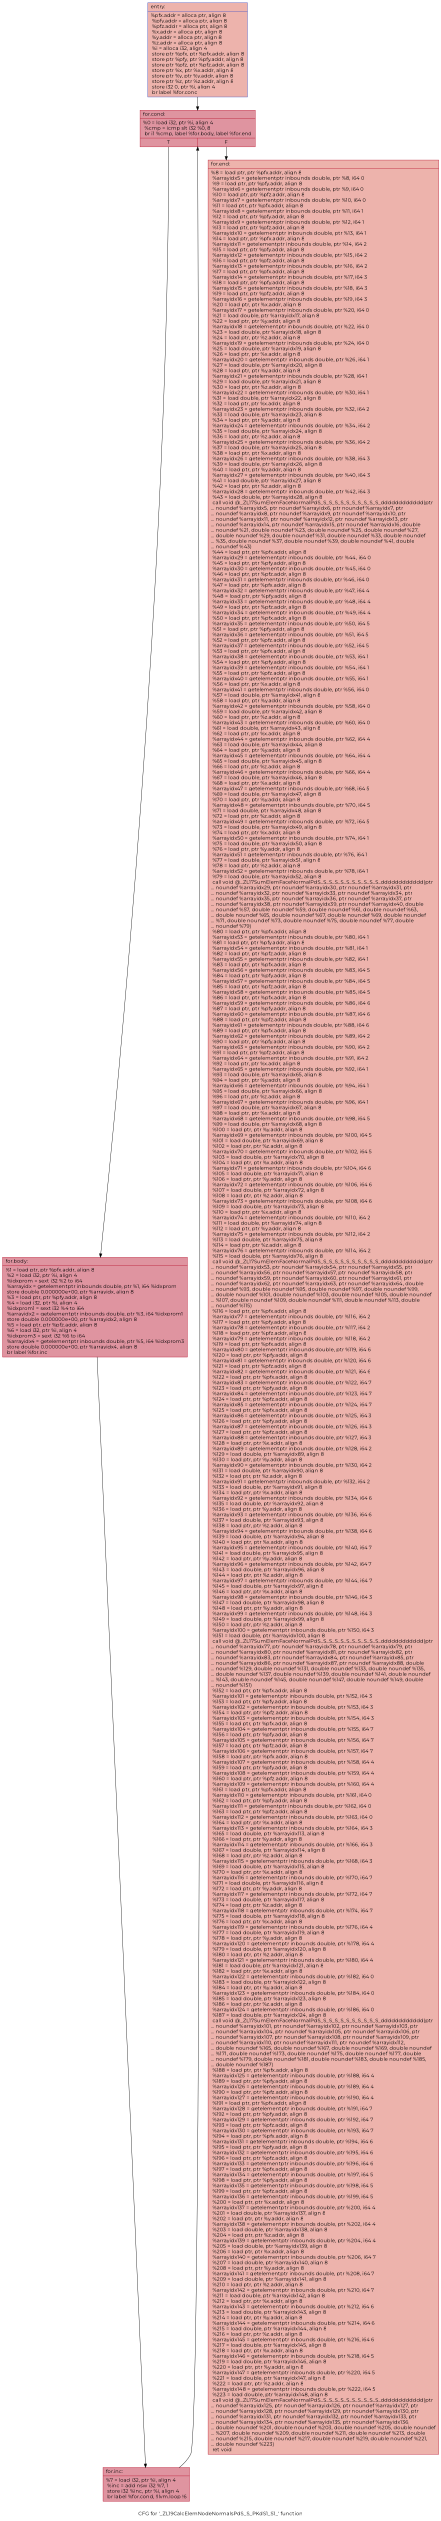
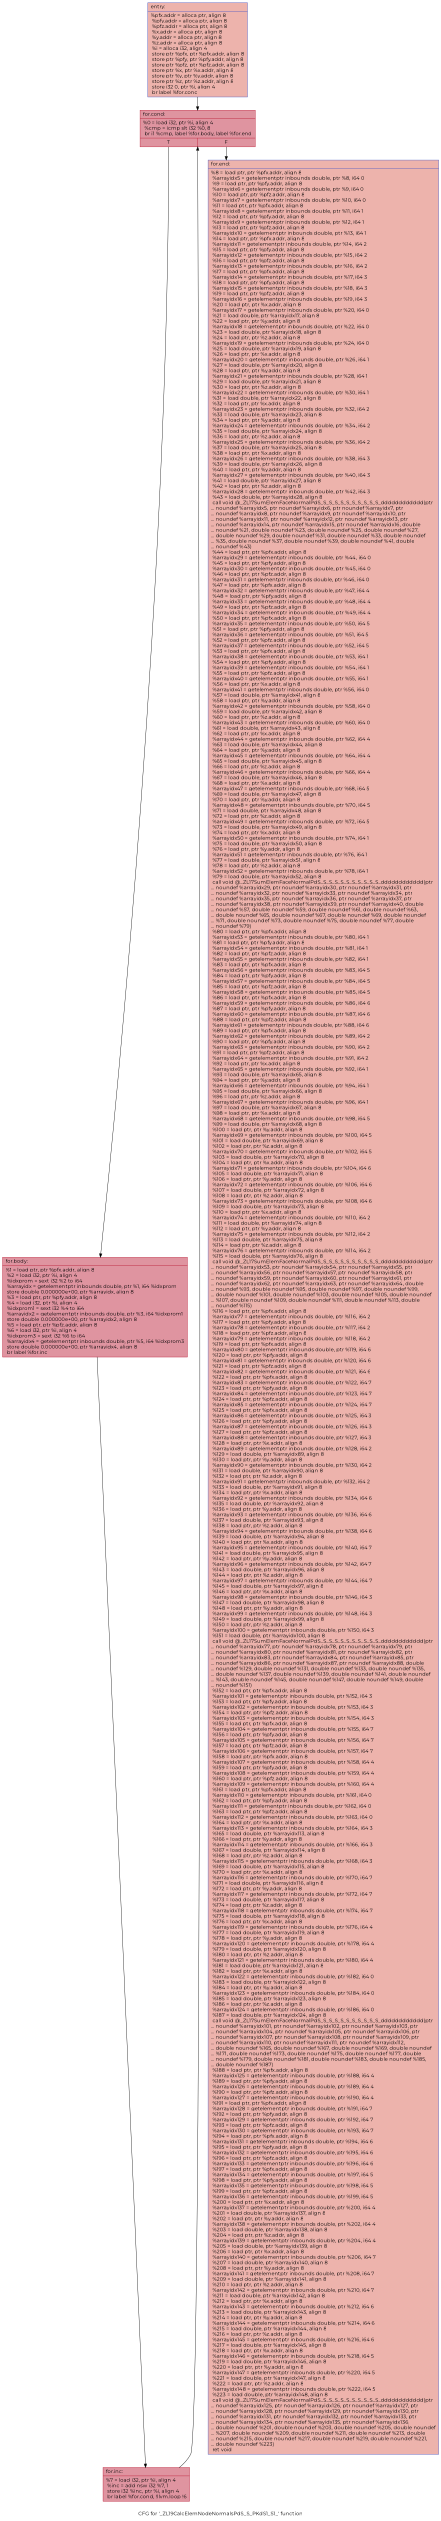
(323, 1307) -> (323, 1307)
